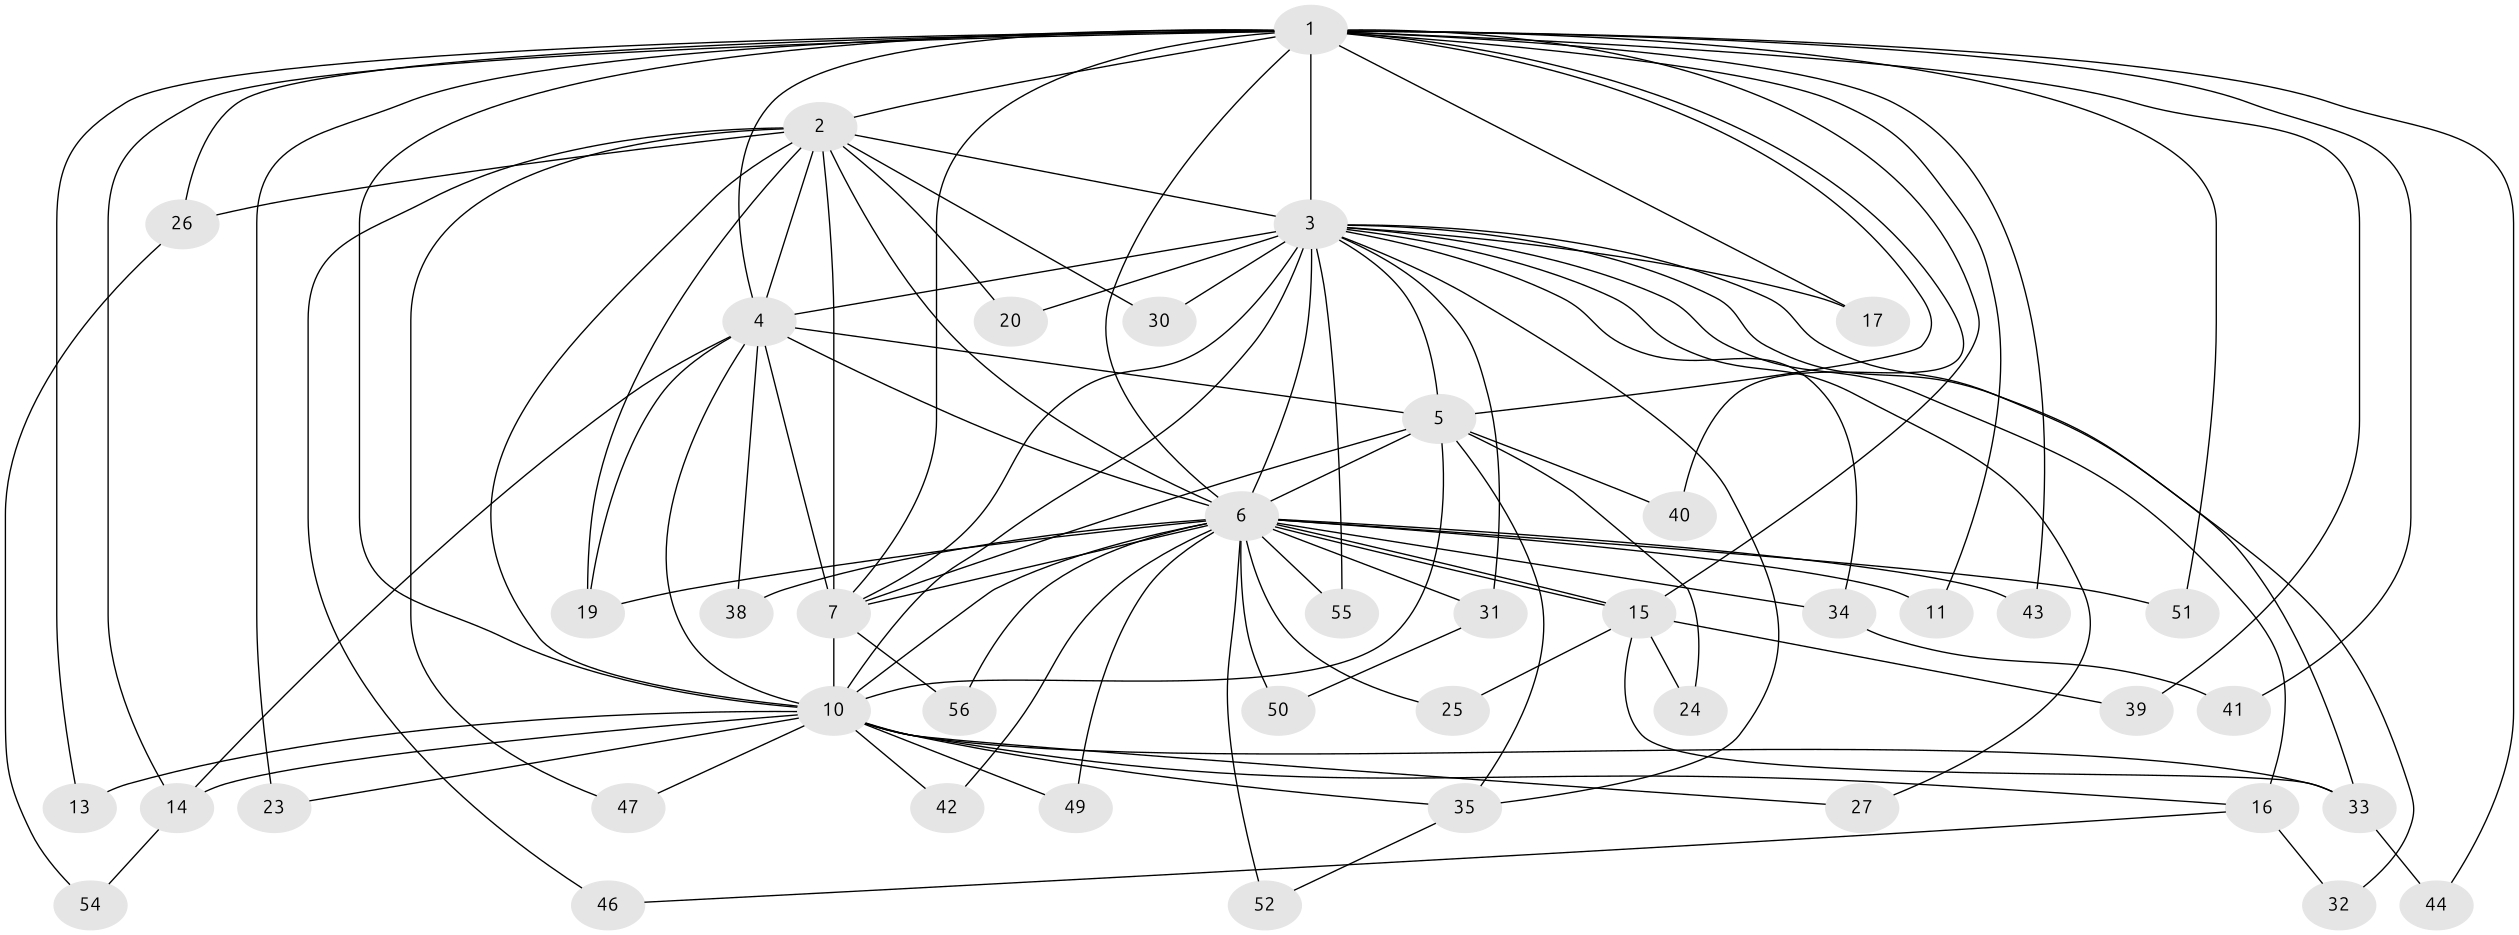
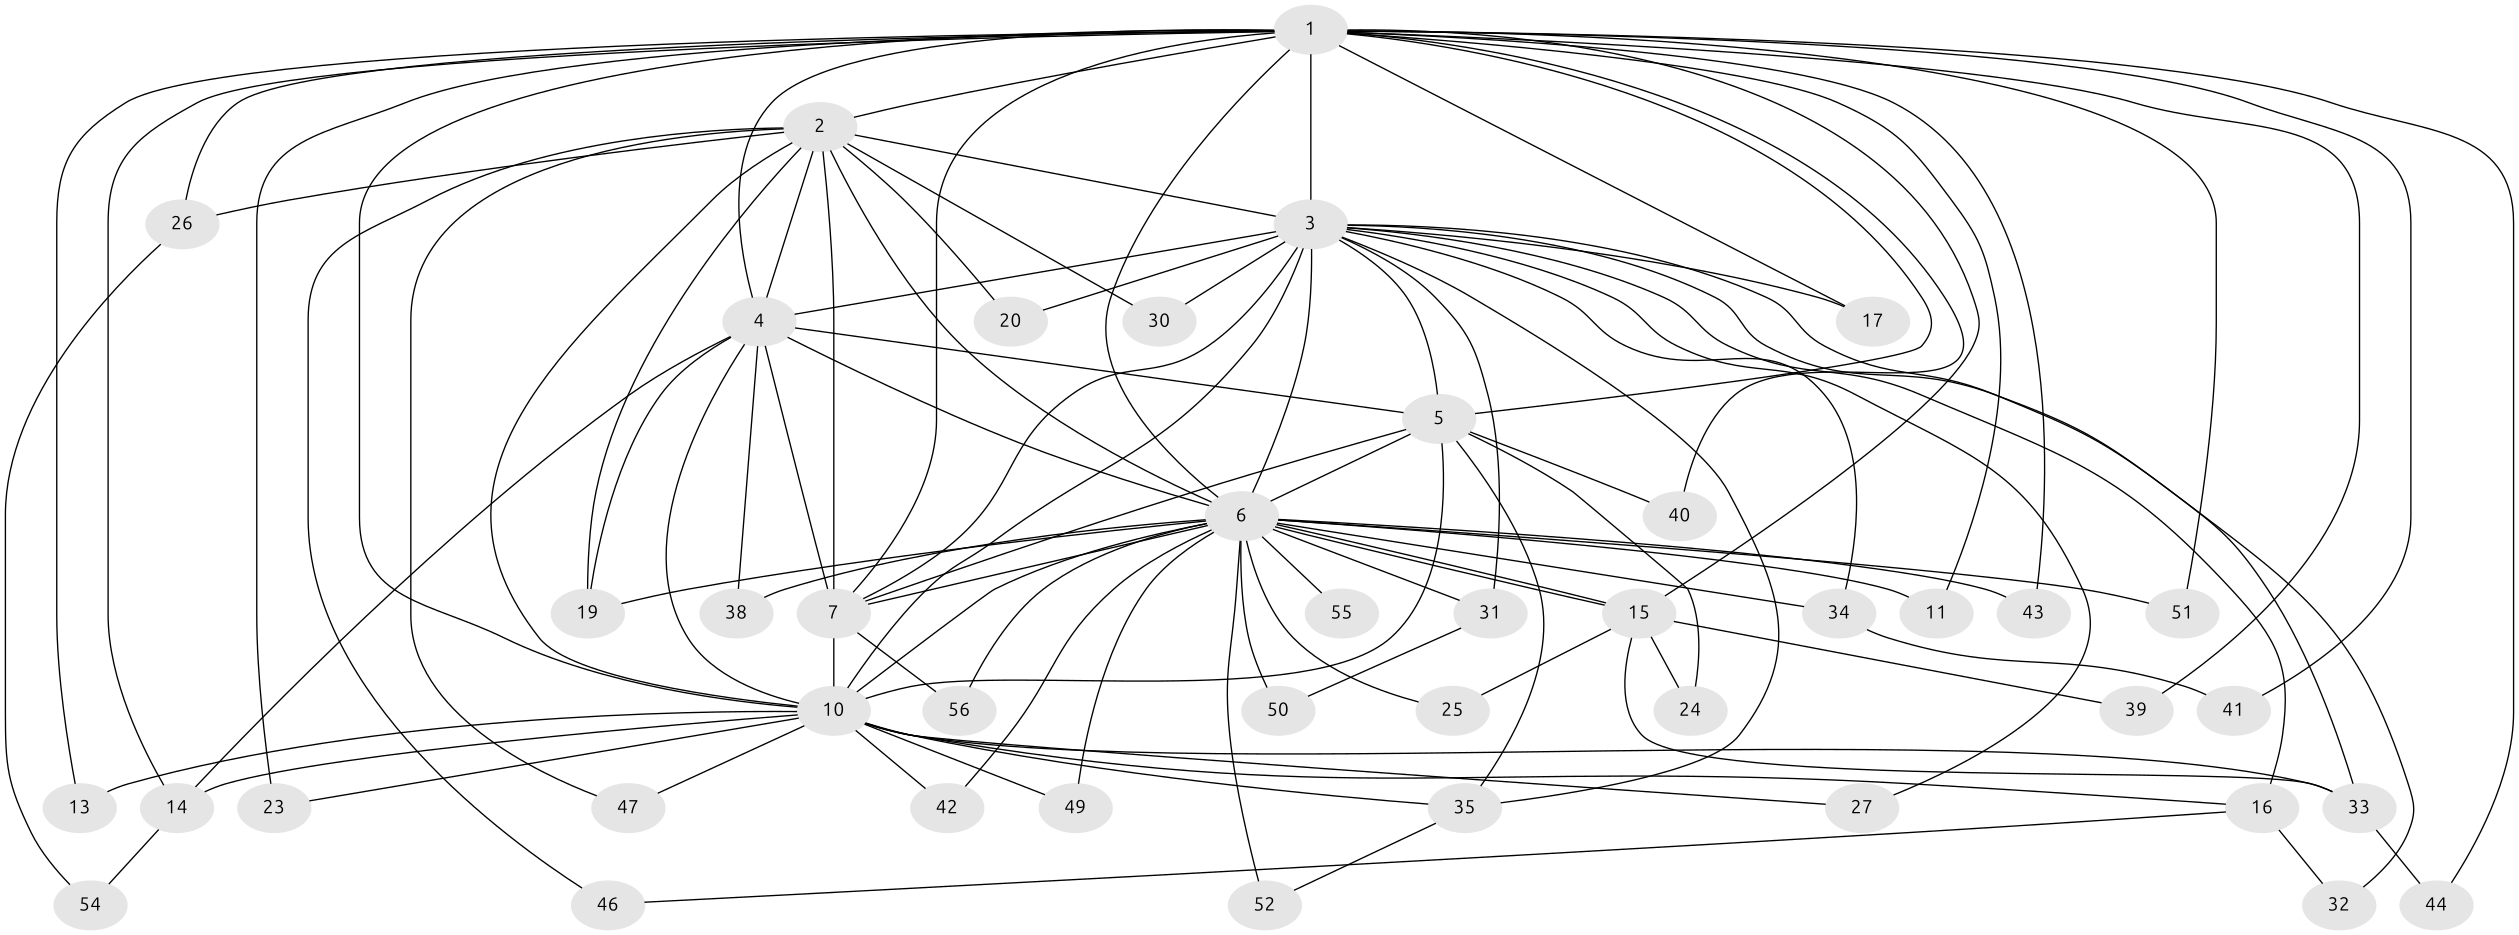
(1337, 418) -> none
